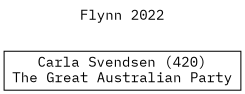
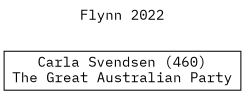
(122, 71) -> (122, 71)
